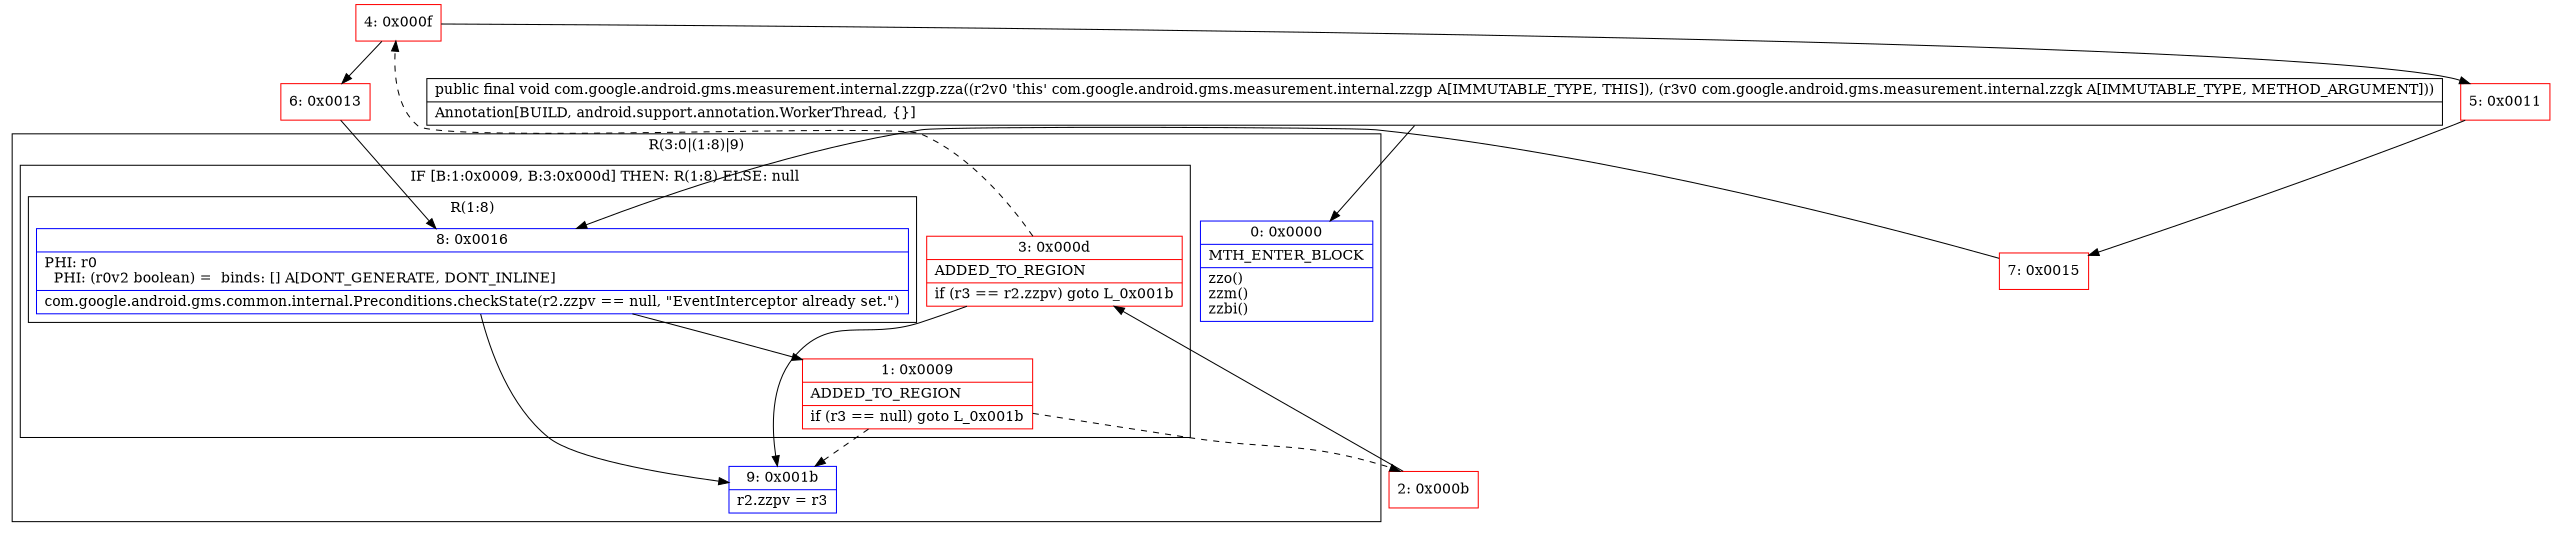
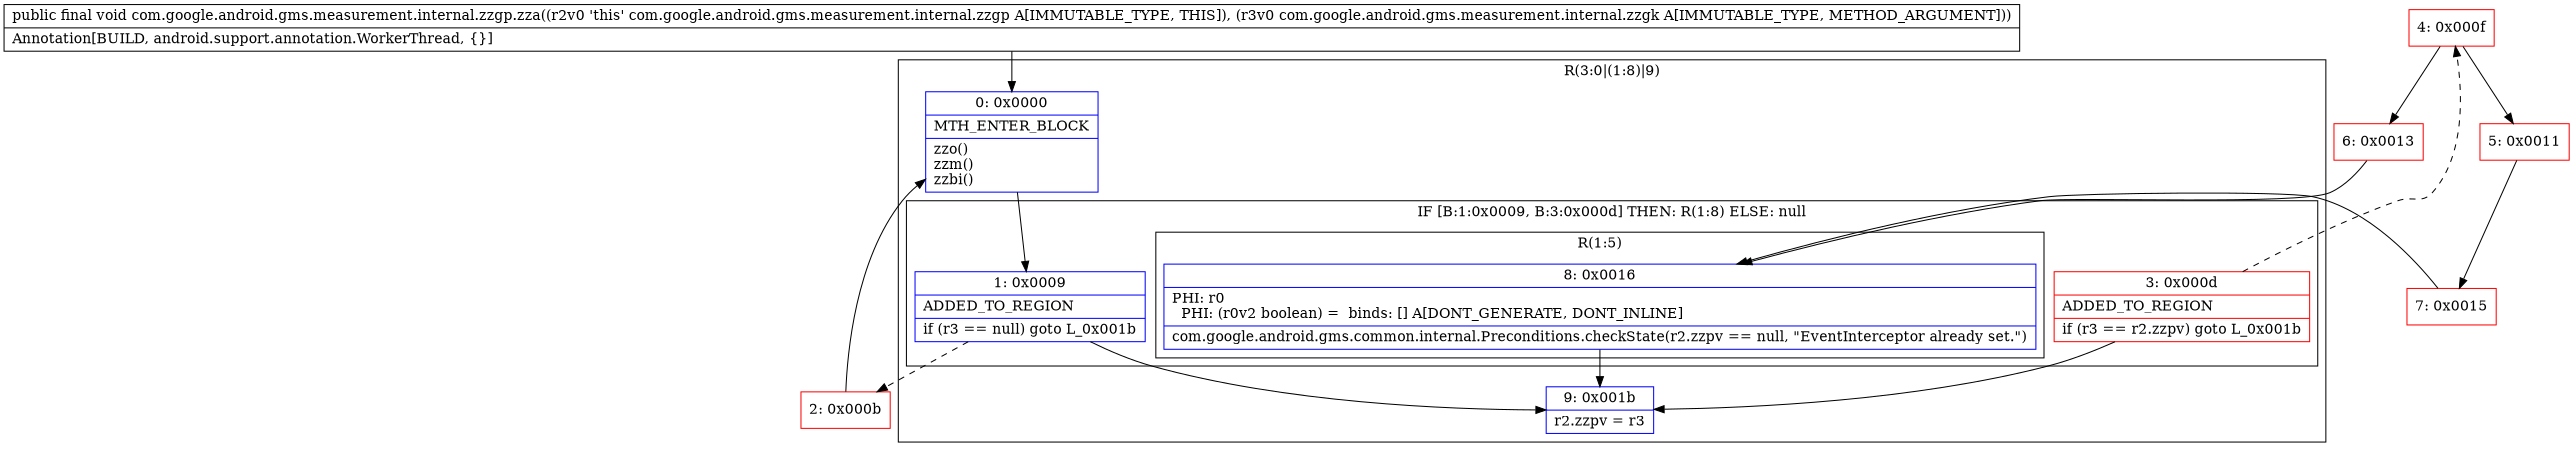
(472, 208) -> (1600, 244)
(712, 335) -> (1021, 227)
(1263, 391) -> (863, 282)
(918, 394) -> (1030, 307)
(846, 445) -> (1309, 396)
